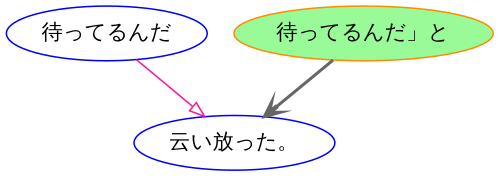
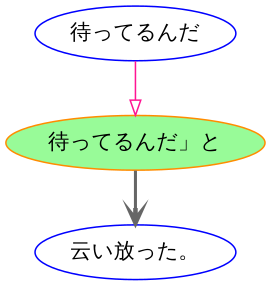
(164, 83) -> (135, 81)
